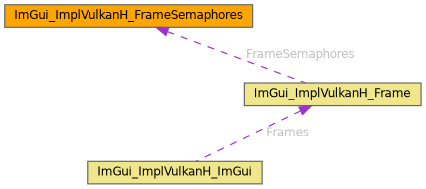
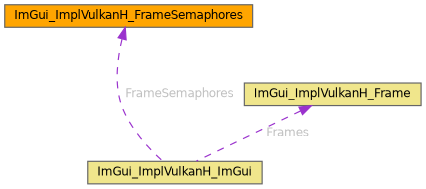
(236, 57) -> (122, 107)
